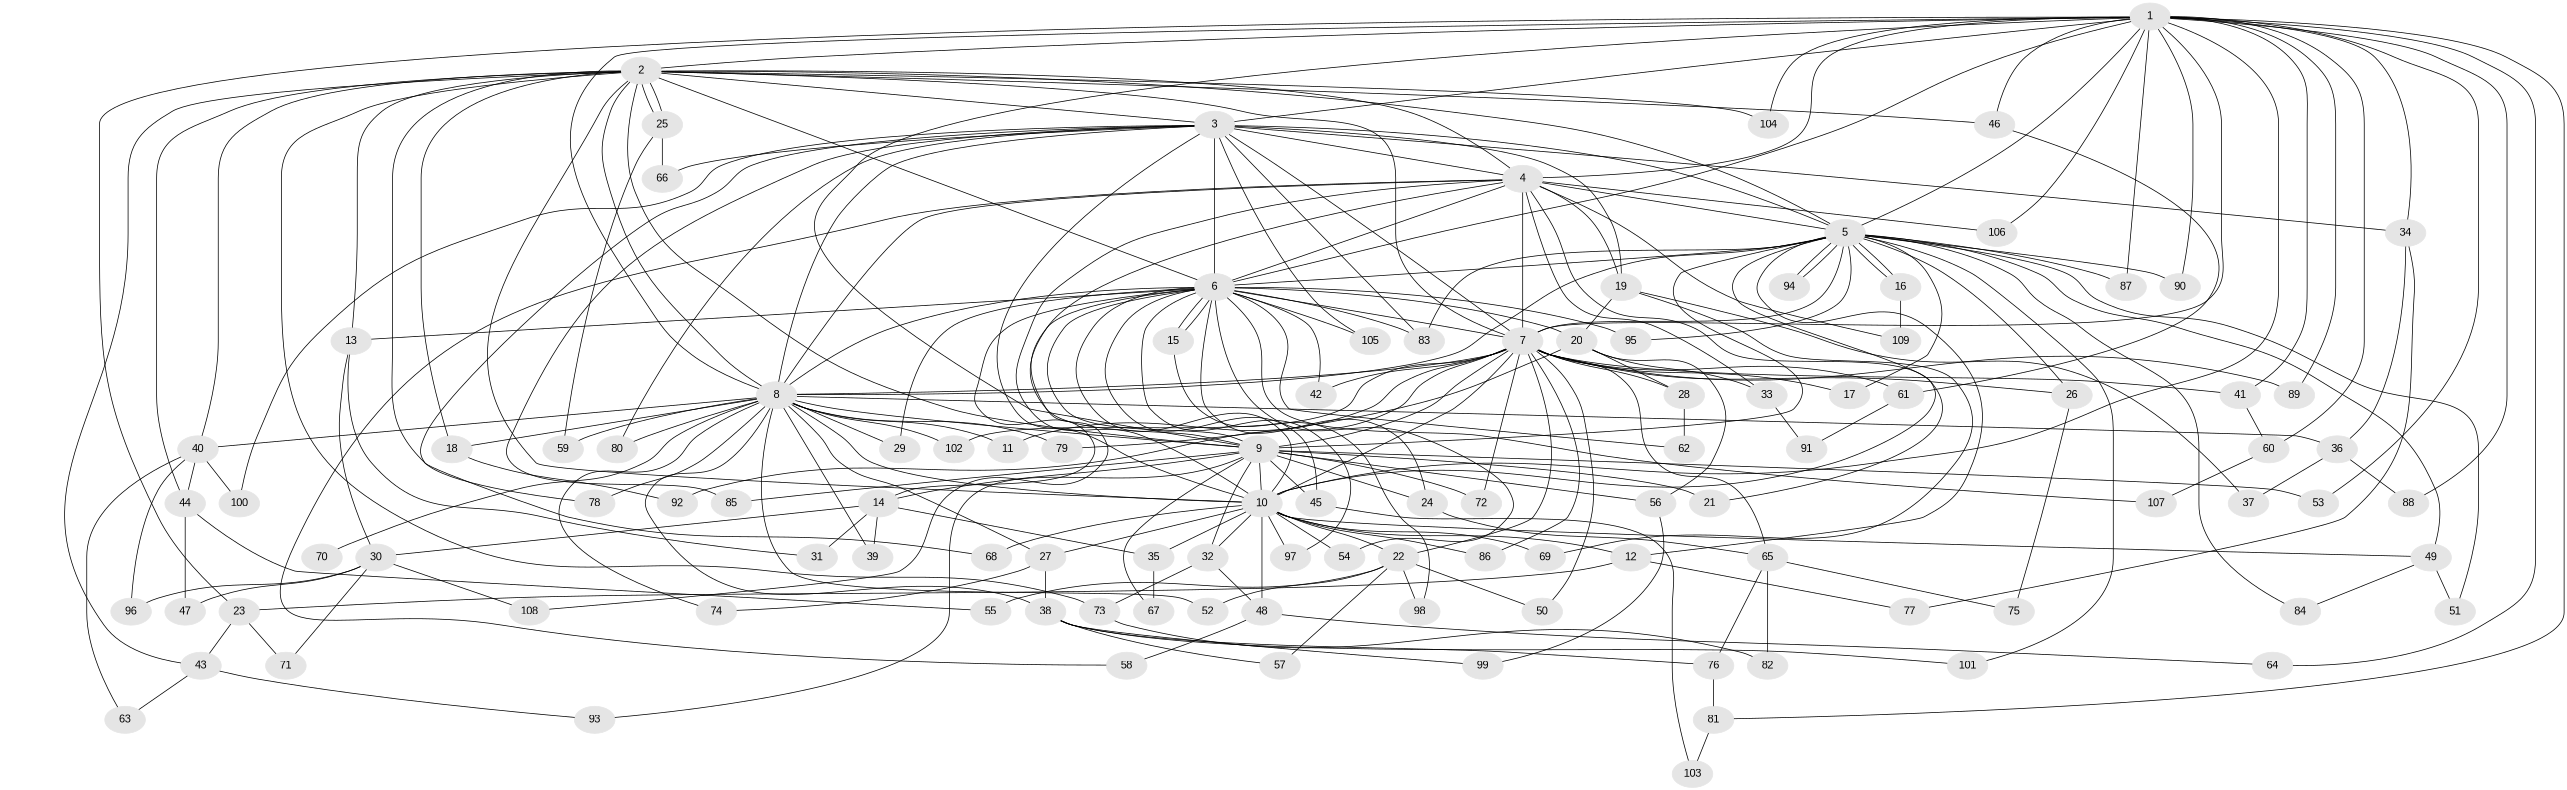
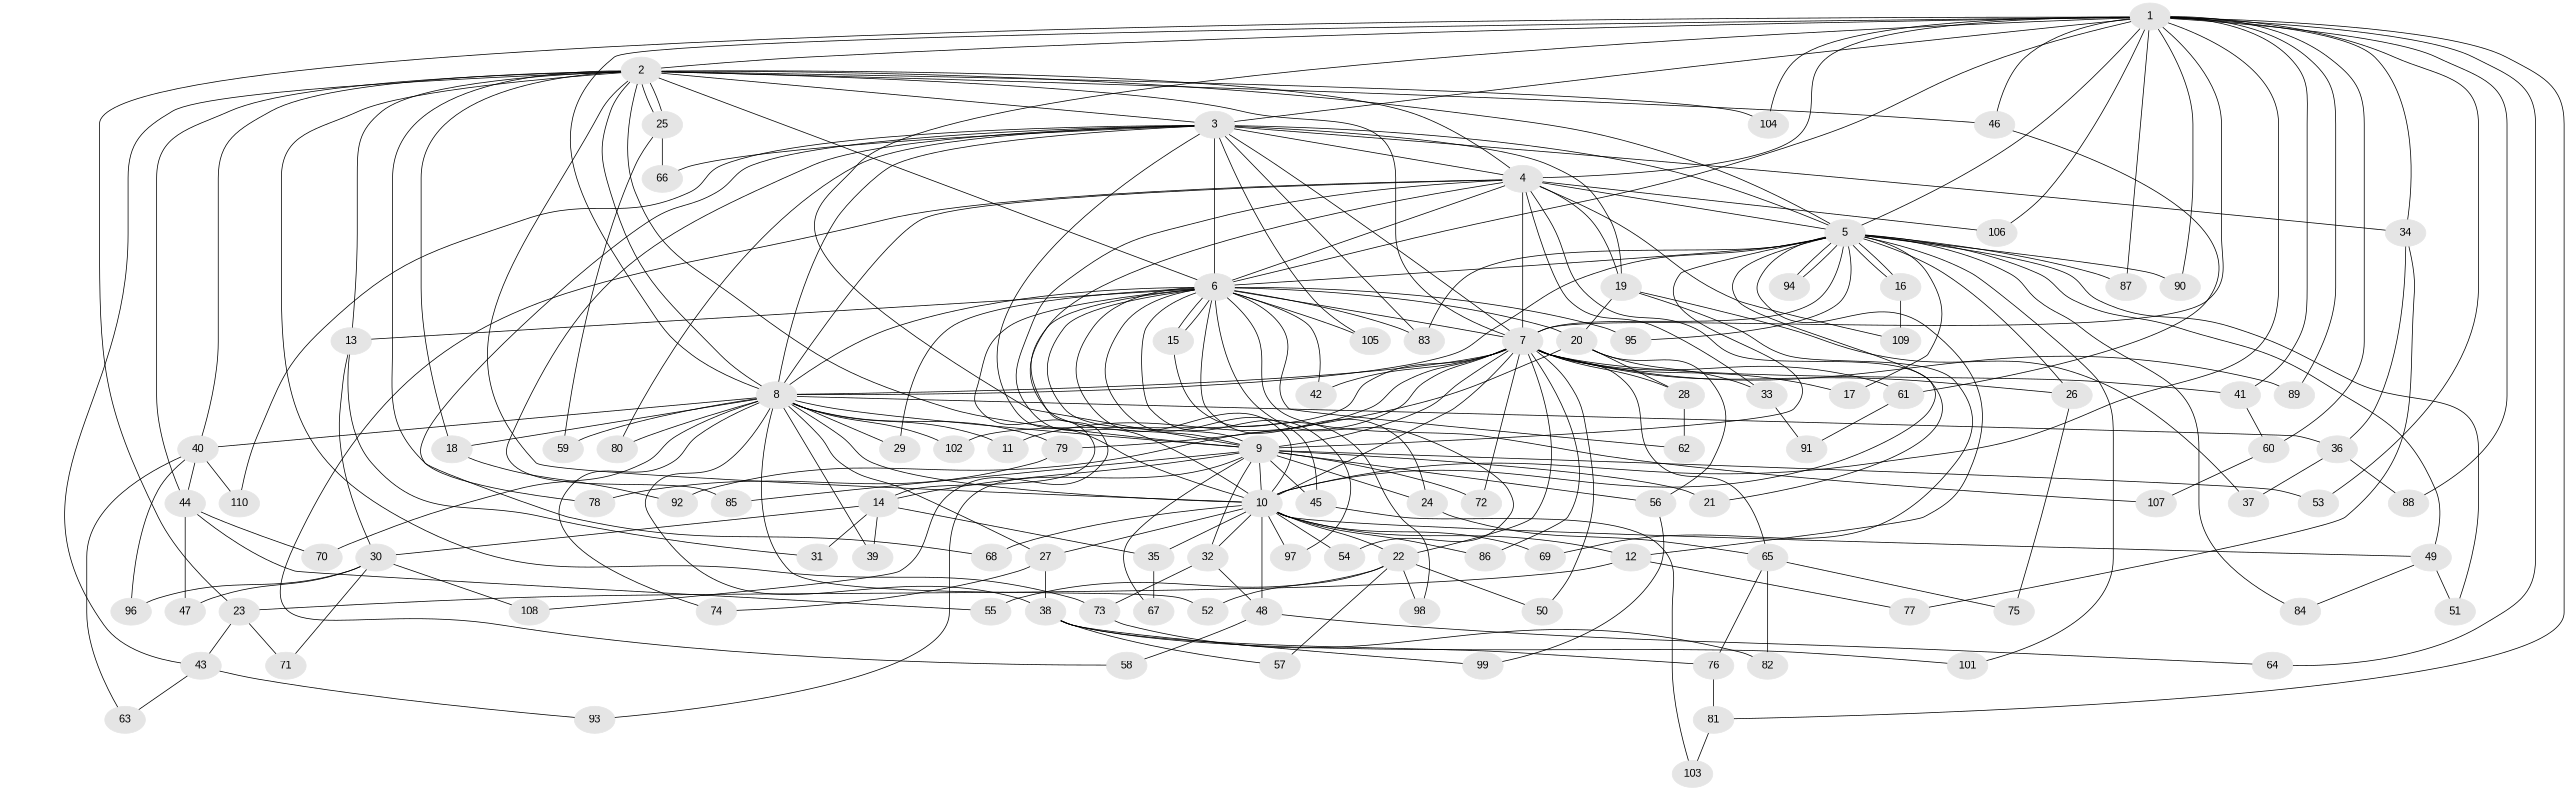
(696, 464) -> (831, 483)
(239, 503) -> (239, 503)
none -> (252, 533)
